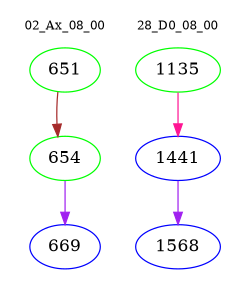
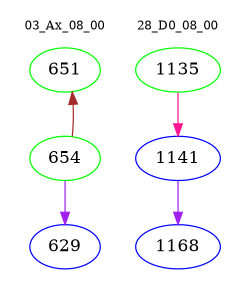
(65, 26) -> (65, 26)
(57, 108) -> (73, 121)
(178, 158) -> (178, 158)
(65, 247) -> (65, 247)
(178, 247) -> (178, 247)
